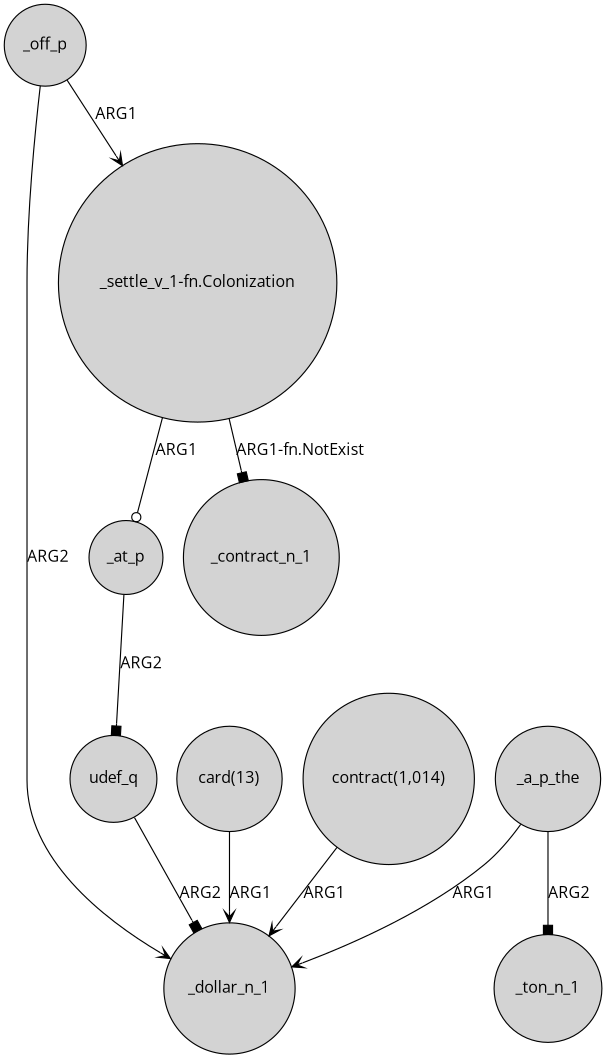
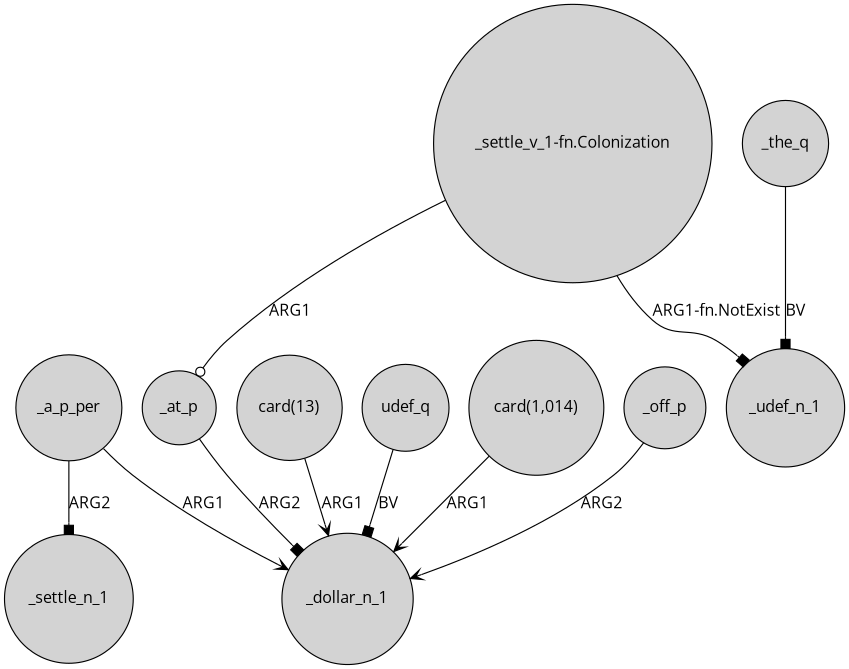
(92, 118) -> none
none -> (785, 144)
(261, 558) -> (785, 408)
(120, 659) -> (243, 494)
(389, 779) -> (536, 408)
(548, 779) -> (69, 408)
(200, 894) -> (389, 504)
(548, 988) -> (69, 599)
